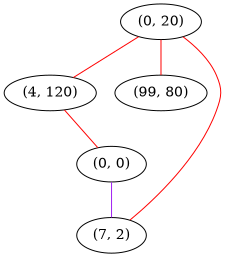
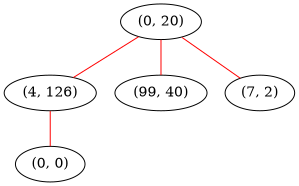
(50, 93) -> (50, 93)
(161, 93) -> (161, 93)
(112, 200) -> none
